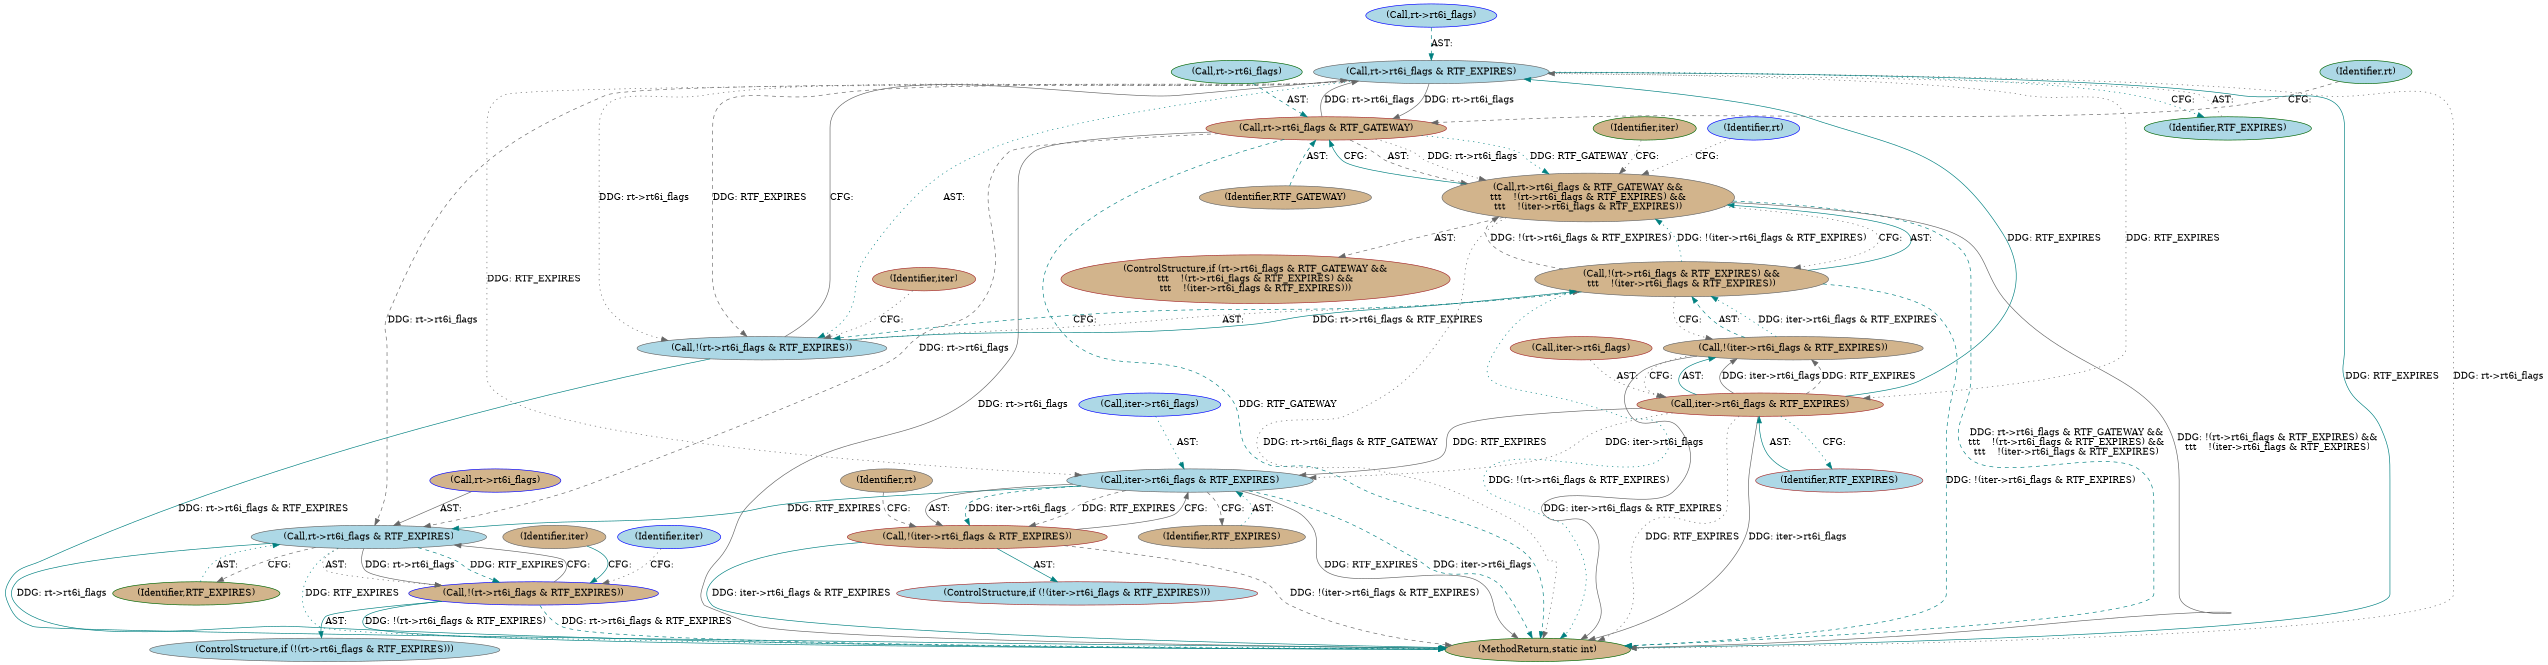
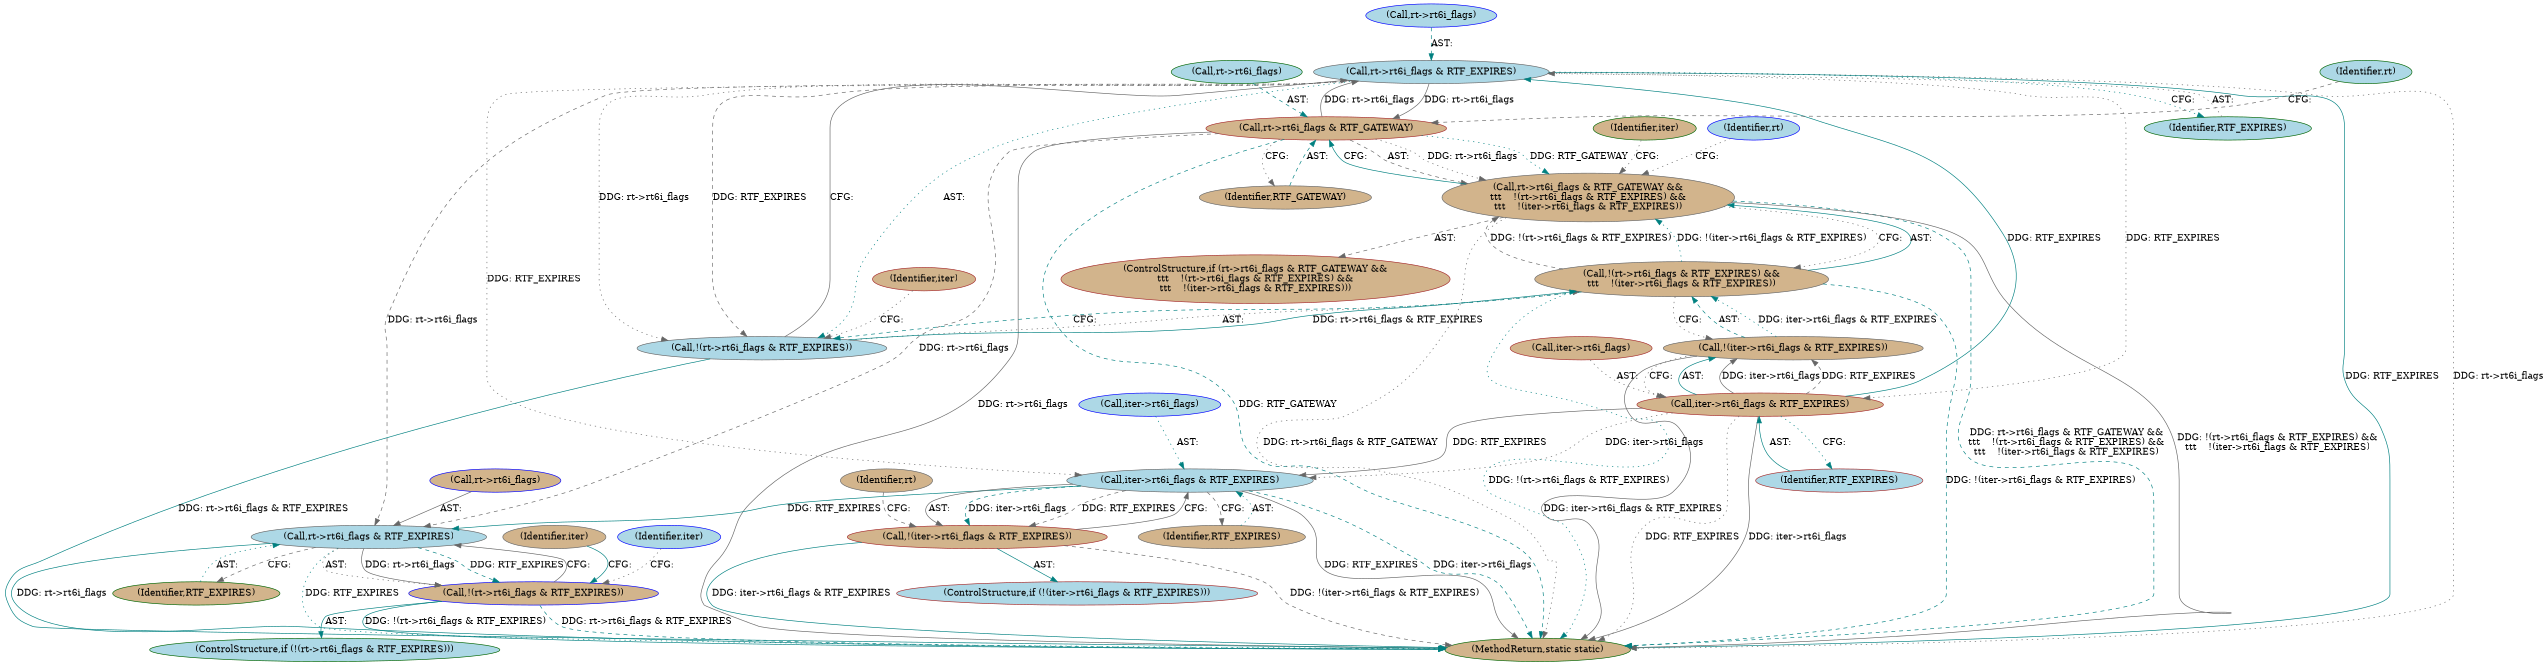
none -> (1263, 157)
(325, 650) -> (325, 650)
(1538, 650) -> (1538, 650)
